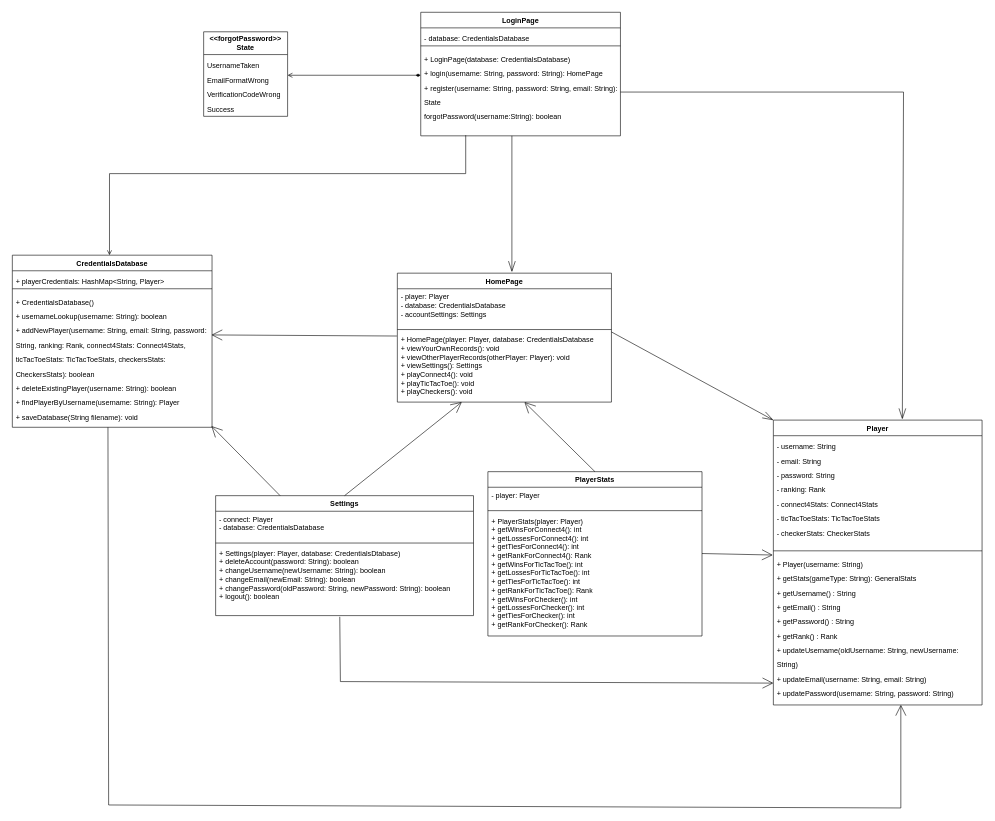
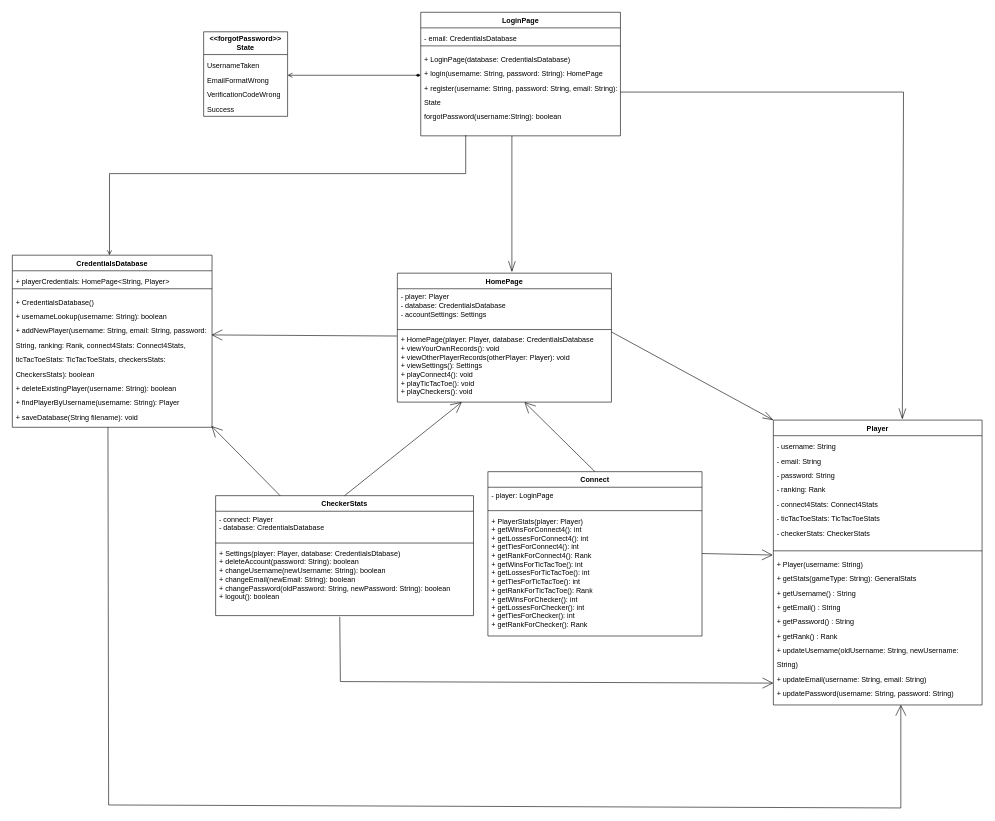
(482, 36) -> (474, 36)
(95, 279) -> (97, 279)
(595, 480) -> (595, 480)
(519, 496) -> (525, 496)
(345, 504) -> (345, 504)
